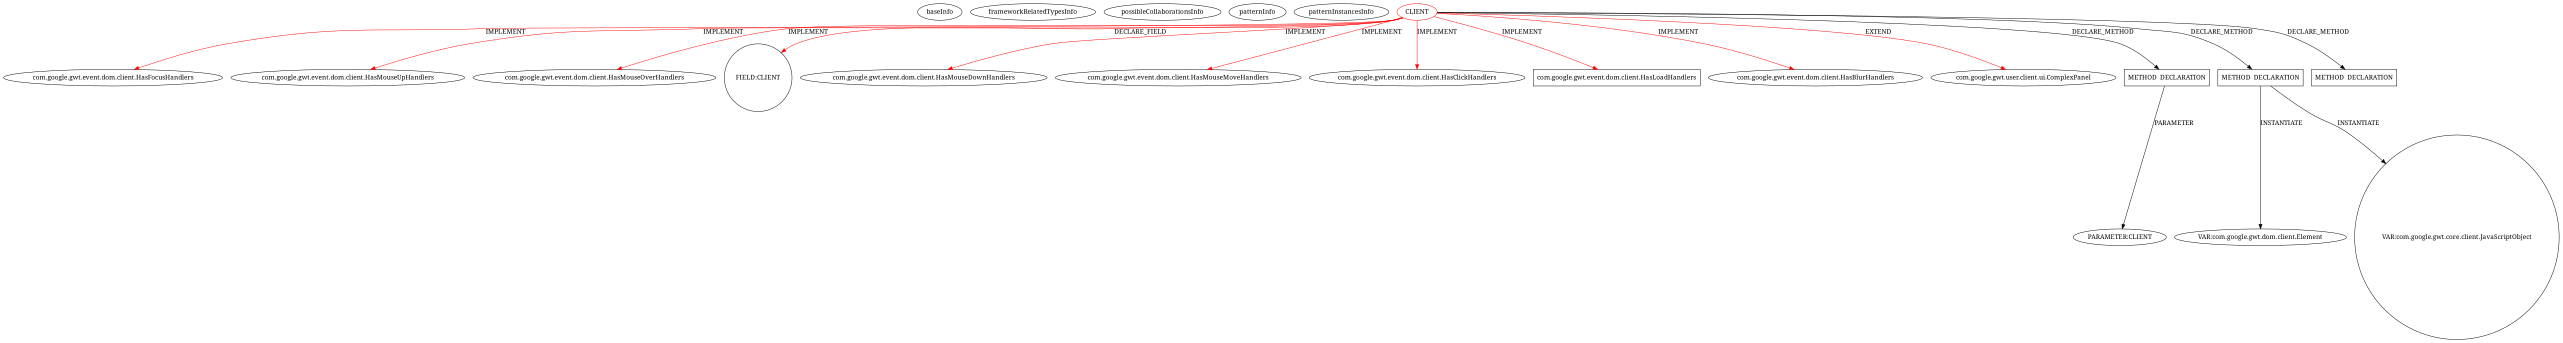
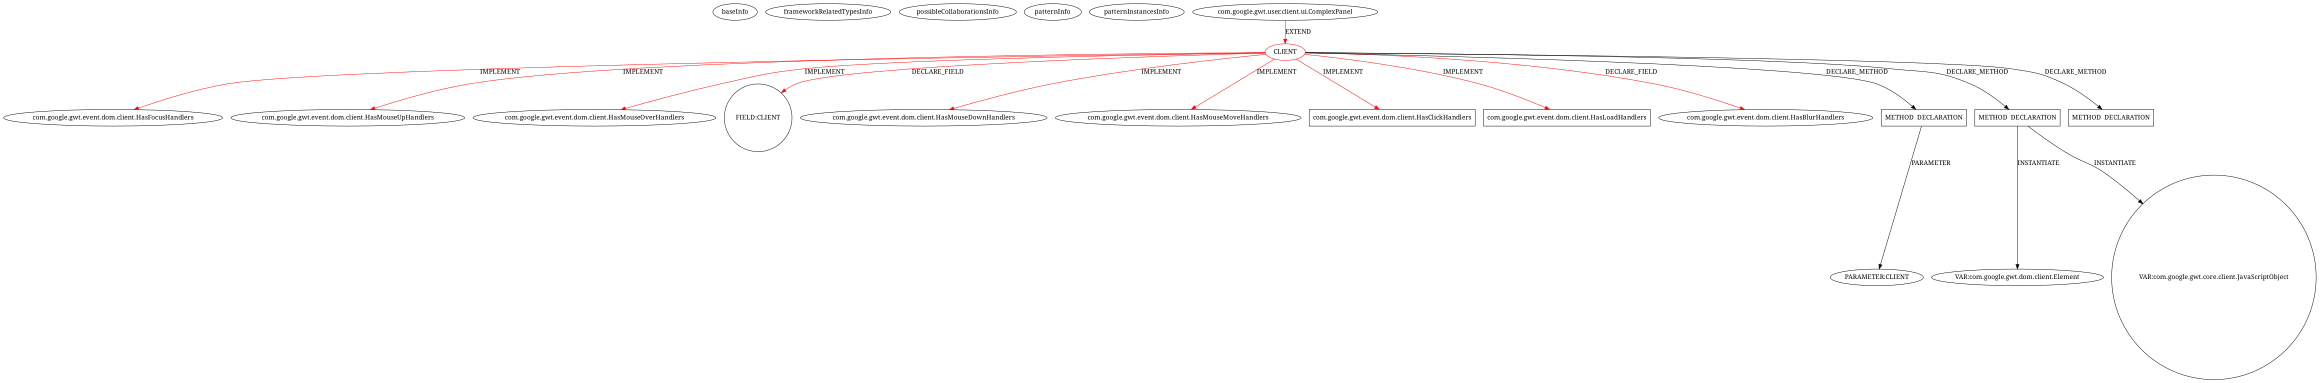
(1722, 24) -> (1285, 30)
(1678, 32) -> (1632, 72)
(1417, 78) -> (1392, 118)
